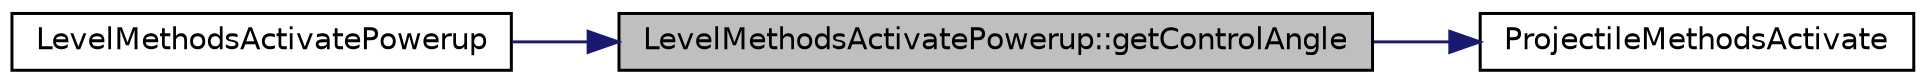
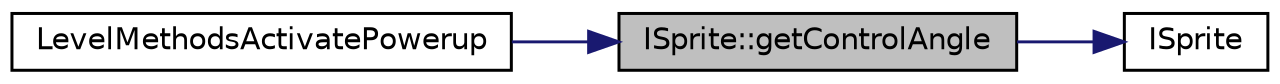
(996, 42) -> (818, 42)
(1697, 42) -> (1196, 42)
